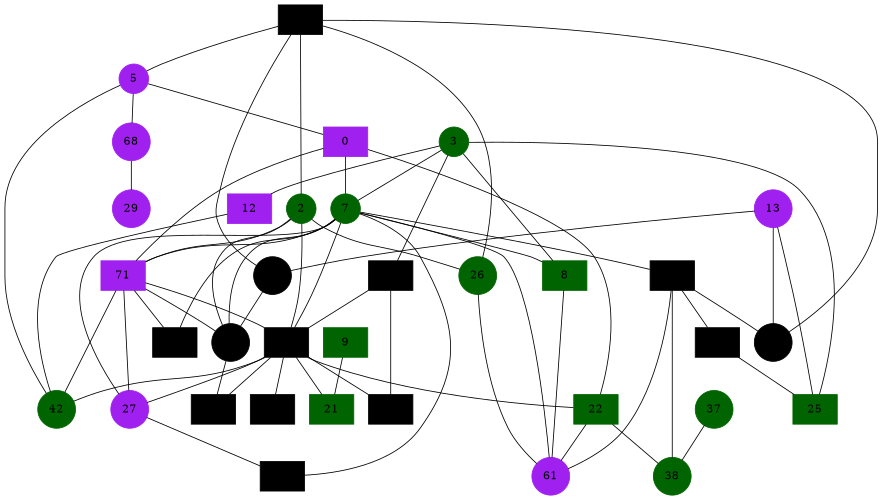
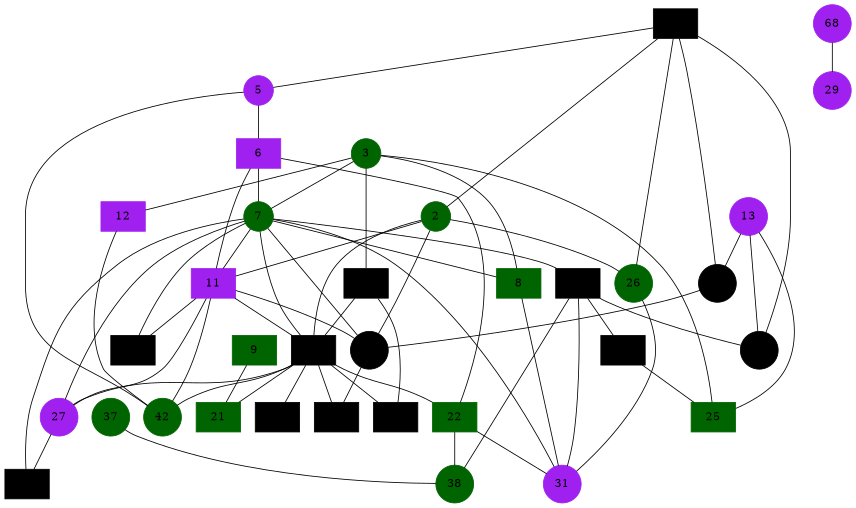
(133, 108) -> none
(346, 142) -> (259, 153)
(123, 276) -> (213, 283)
(551, 476) -> (562, 484)
